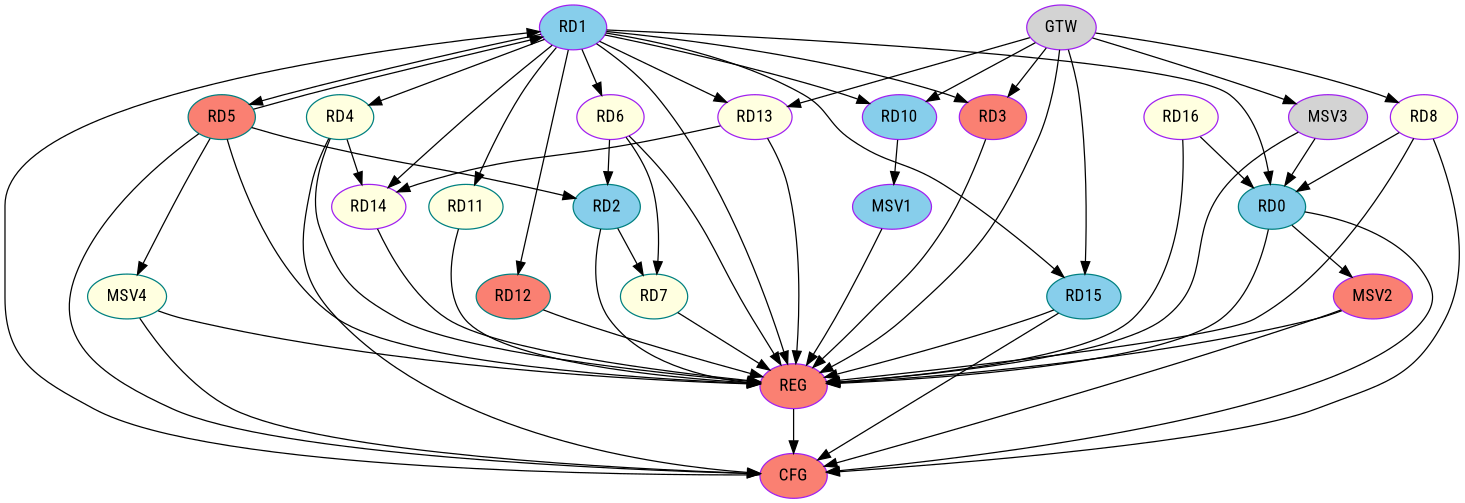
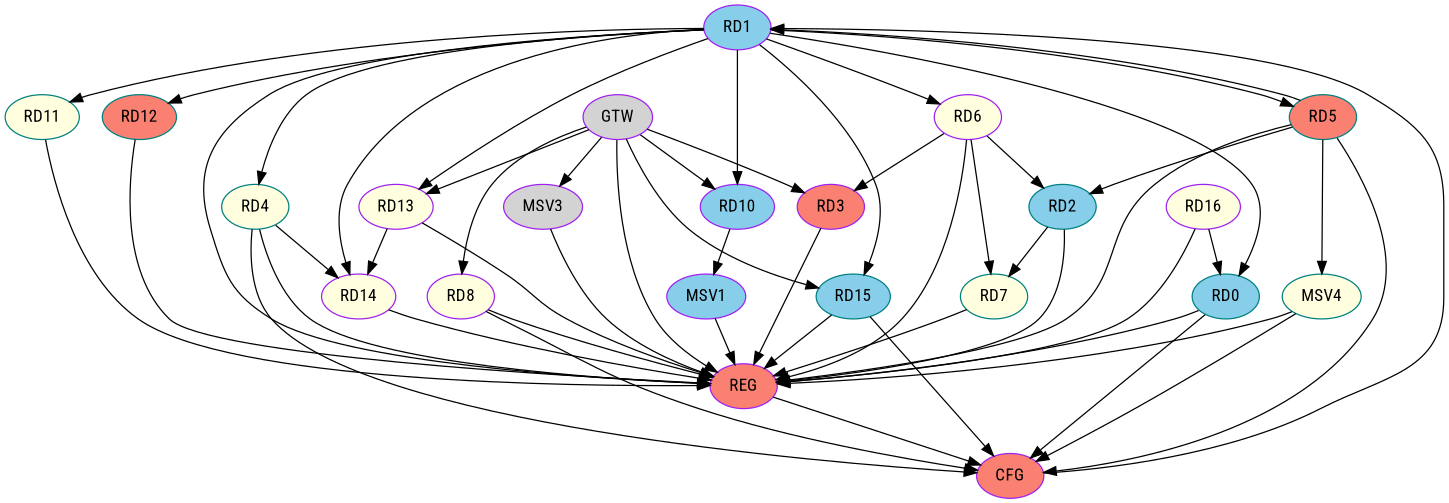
(783, 56) -> (905, 159)
(1303, 157) -> none
(1353, 159) -> none
(1373, 297) -> none
